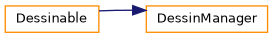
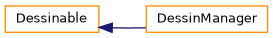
(116, 10) -> (129, 28)
